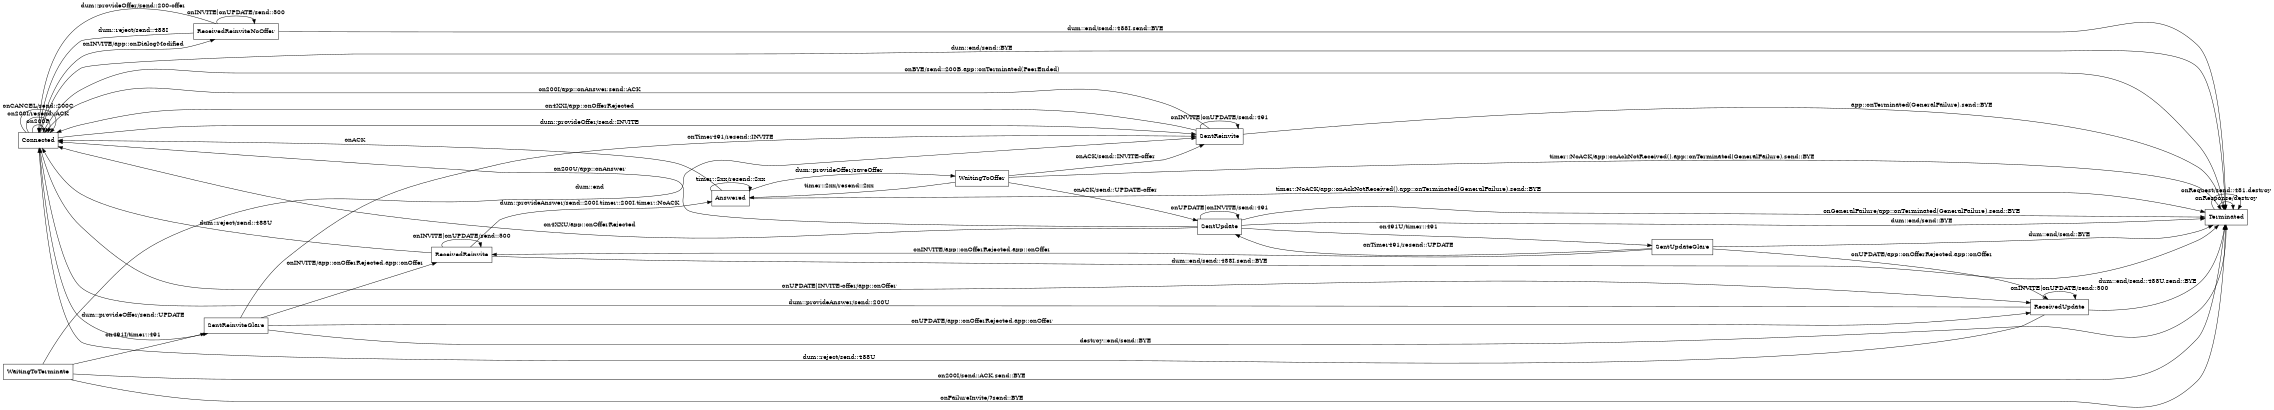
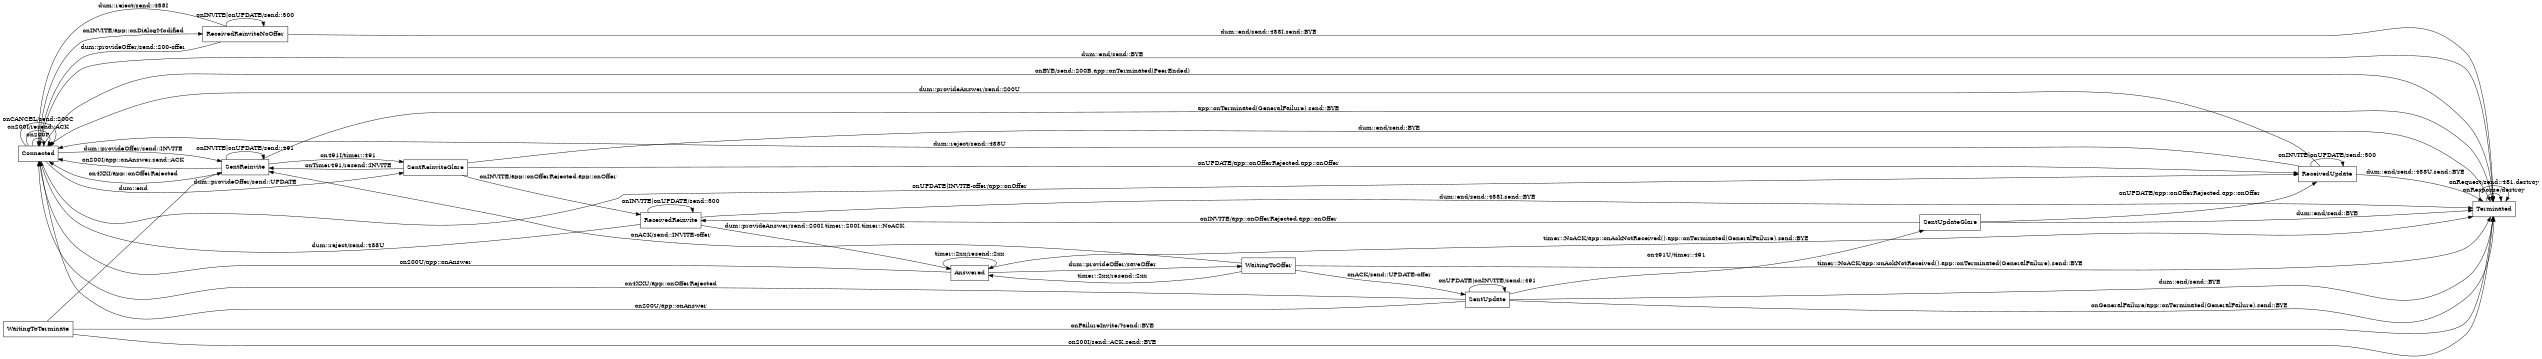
(355, 140) -> (436, 262)
(1445, 255) -> none
(1115, 341) -> (1389, 128)
(147, 347) -> (334, 159)
